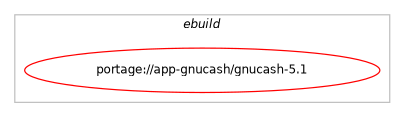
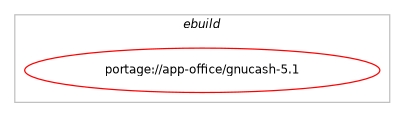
(202, 70) -> (202, 70)
